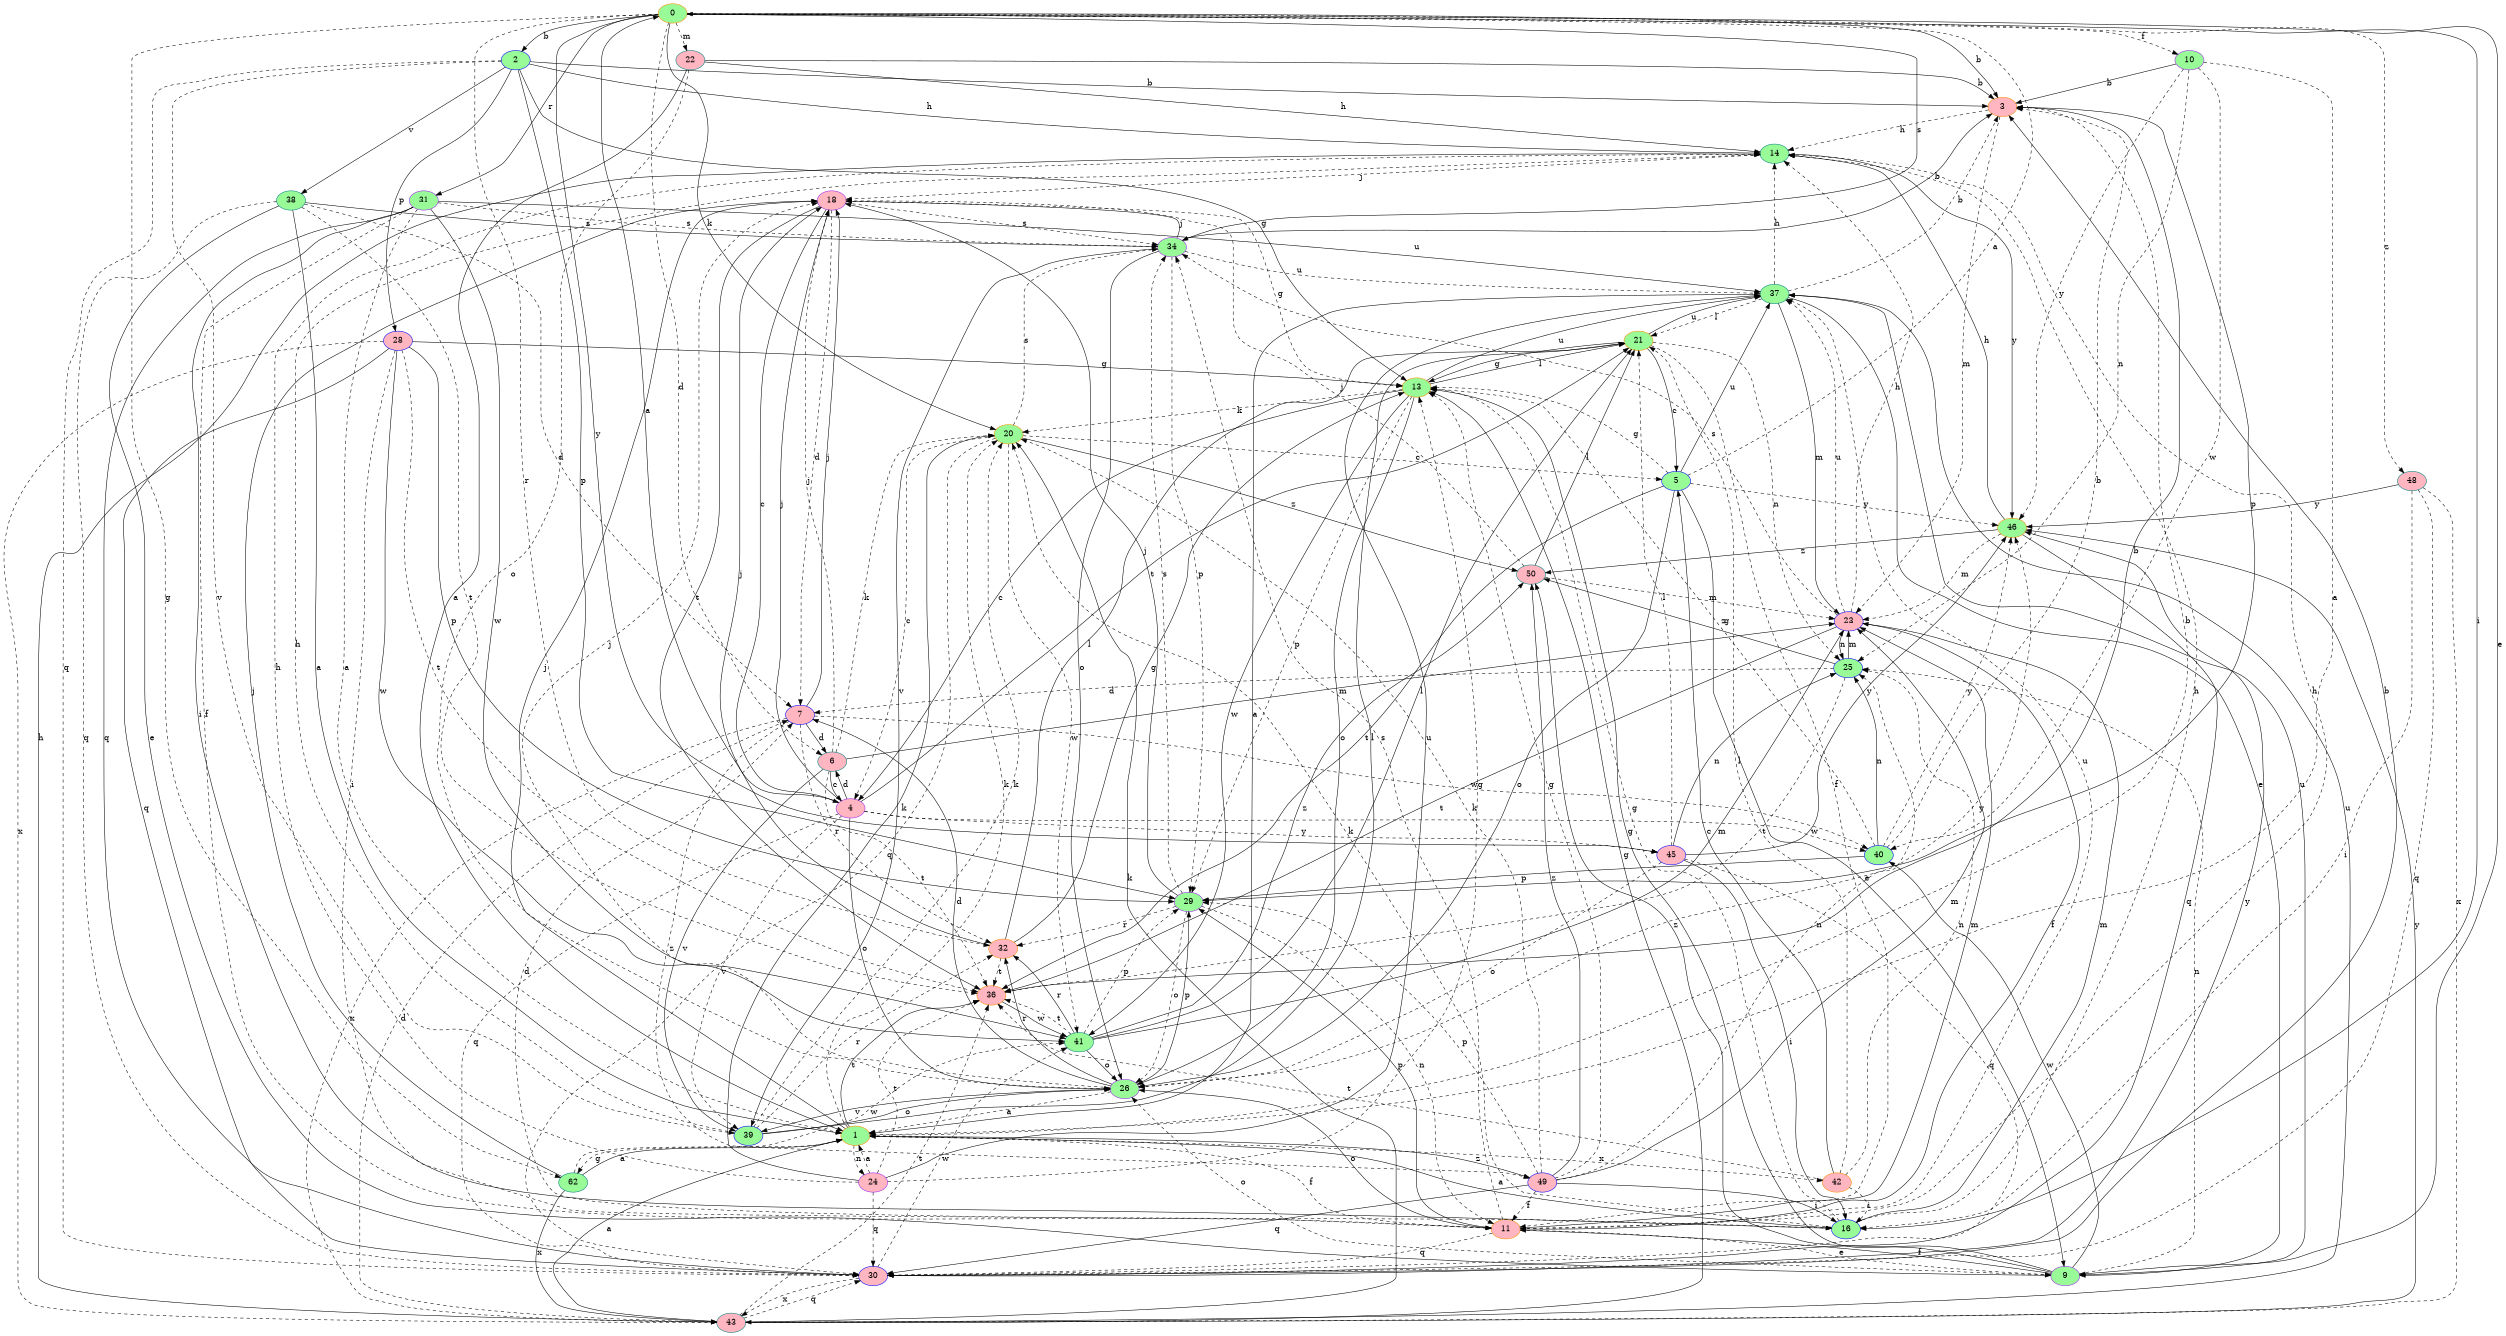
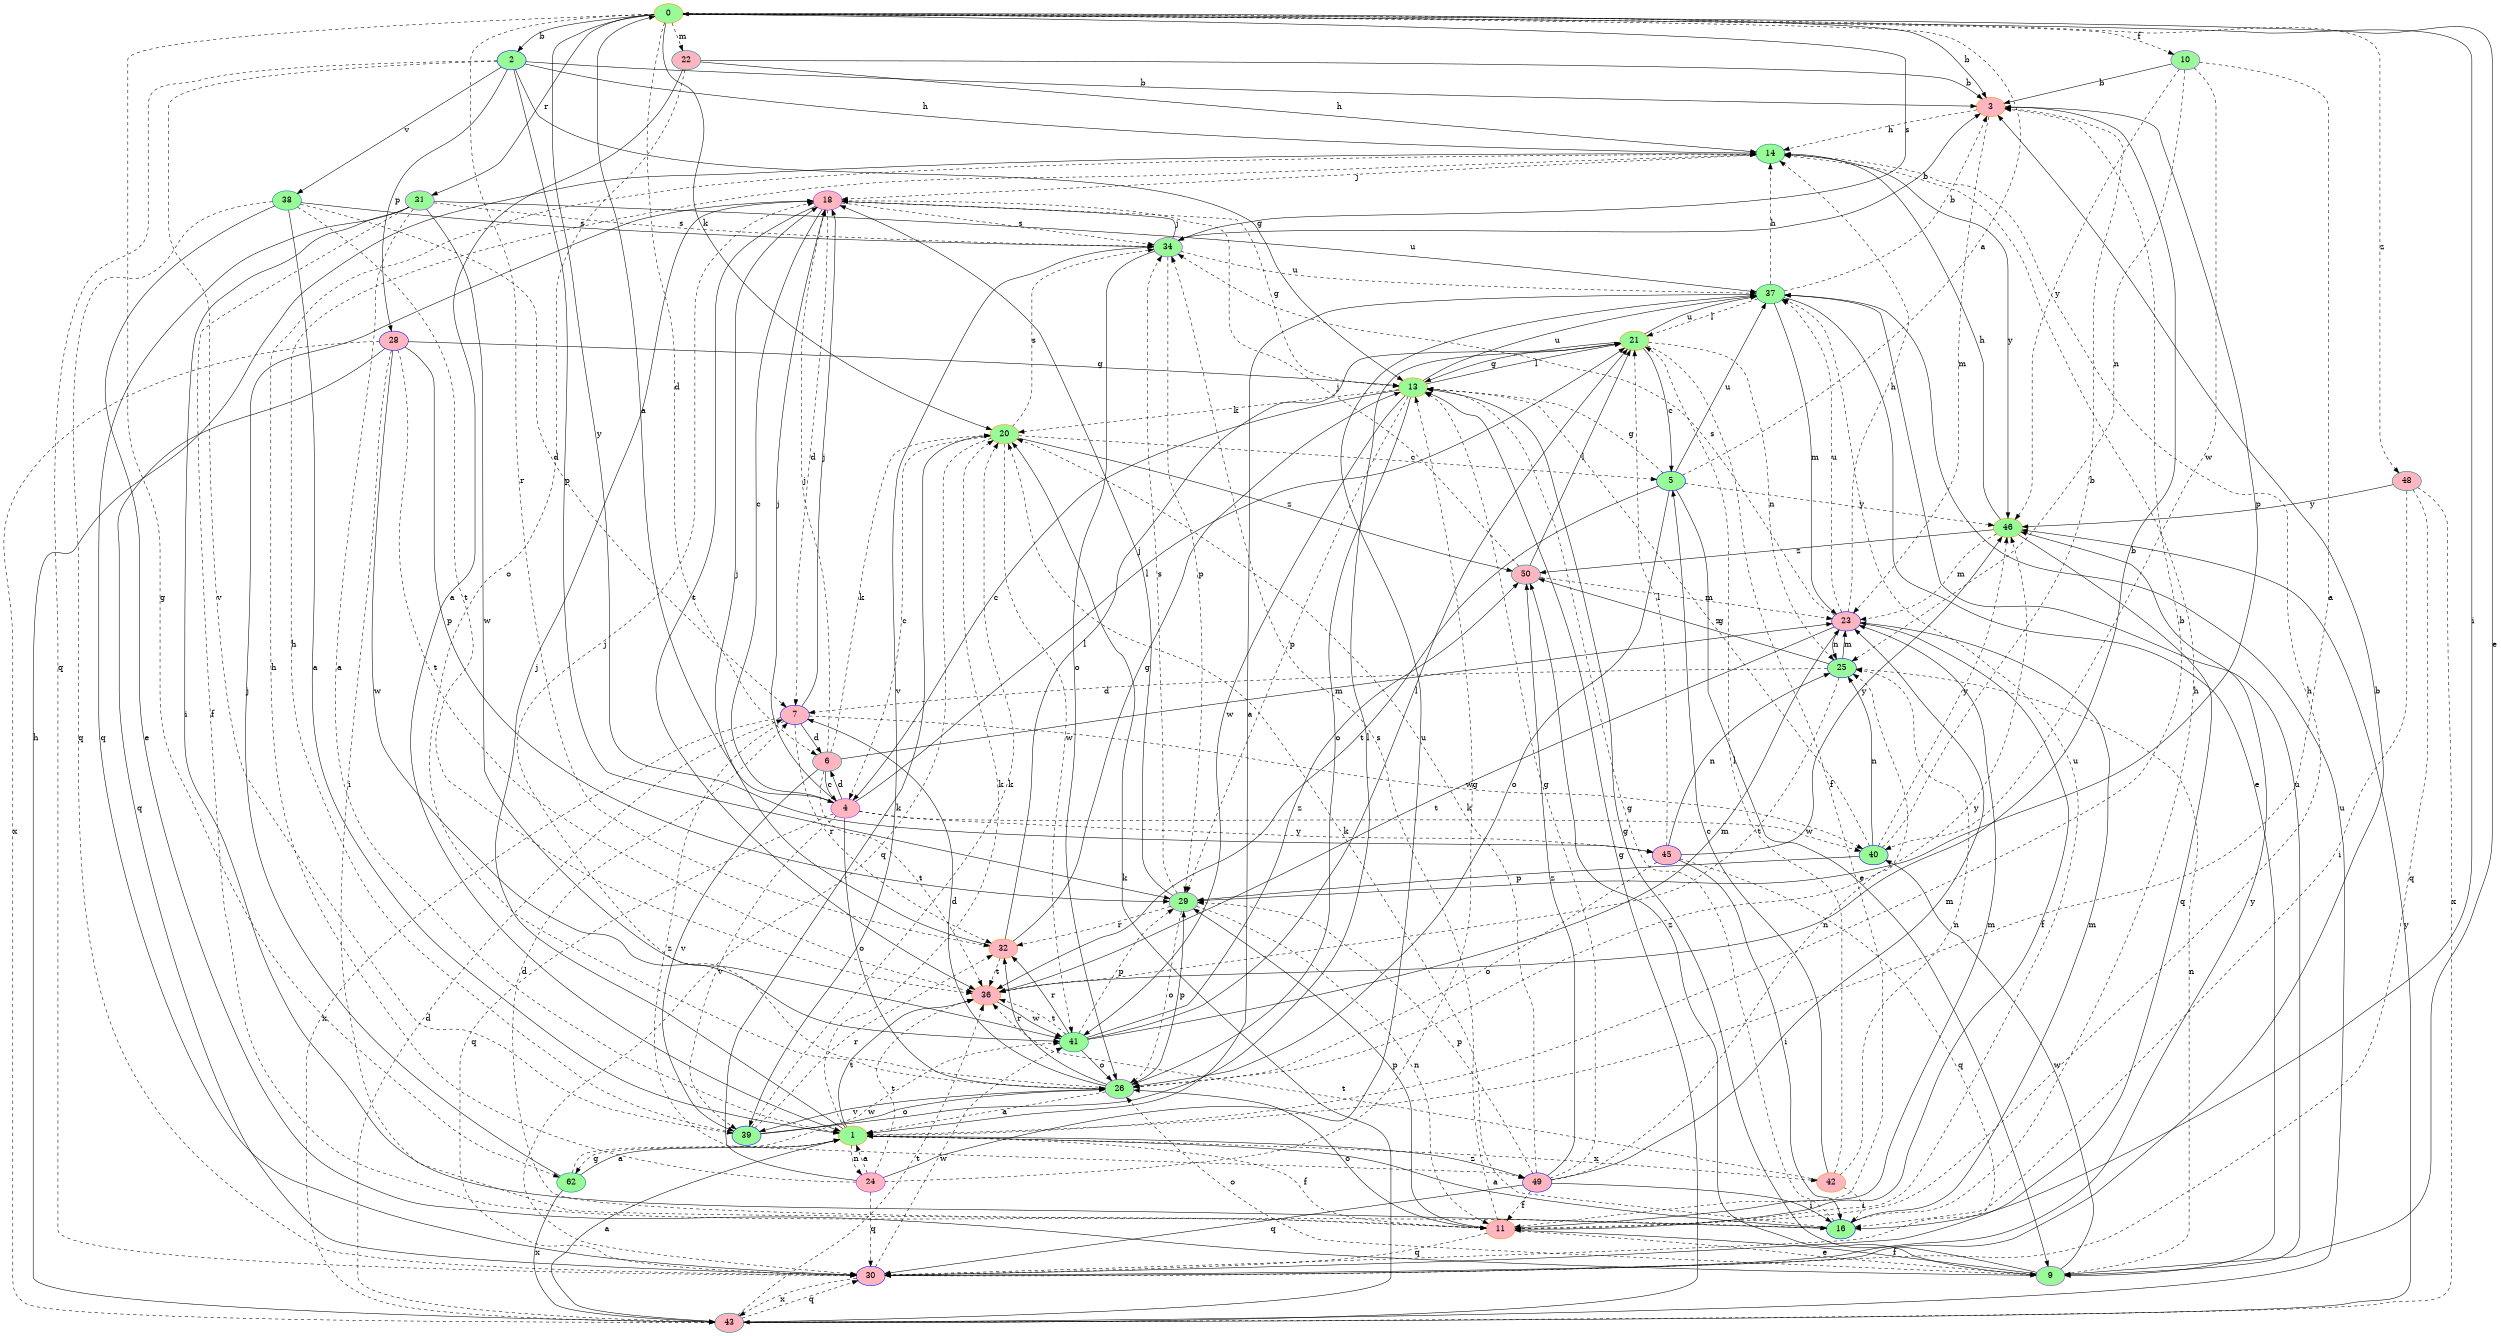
(1152, 575) -> (1147, 575)
